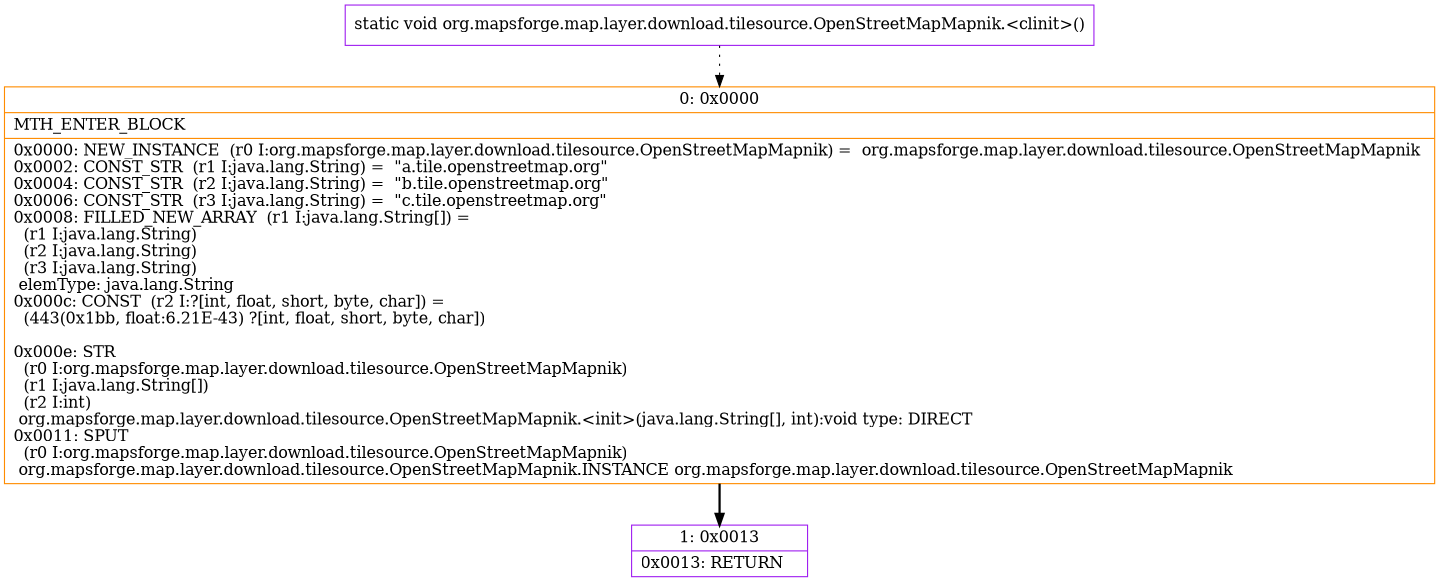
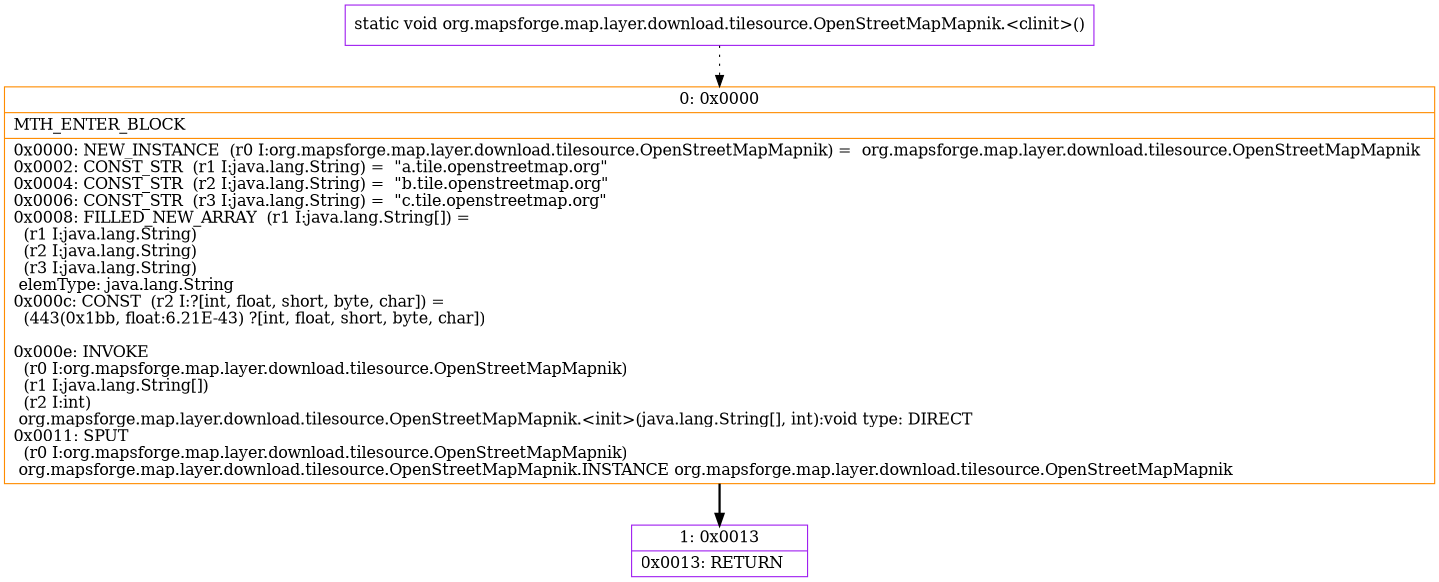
(69, 353) -> (86, 353)
